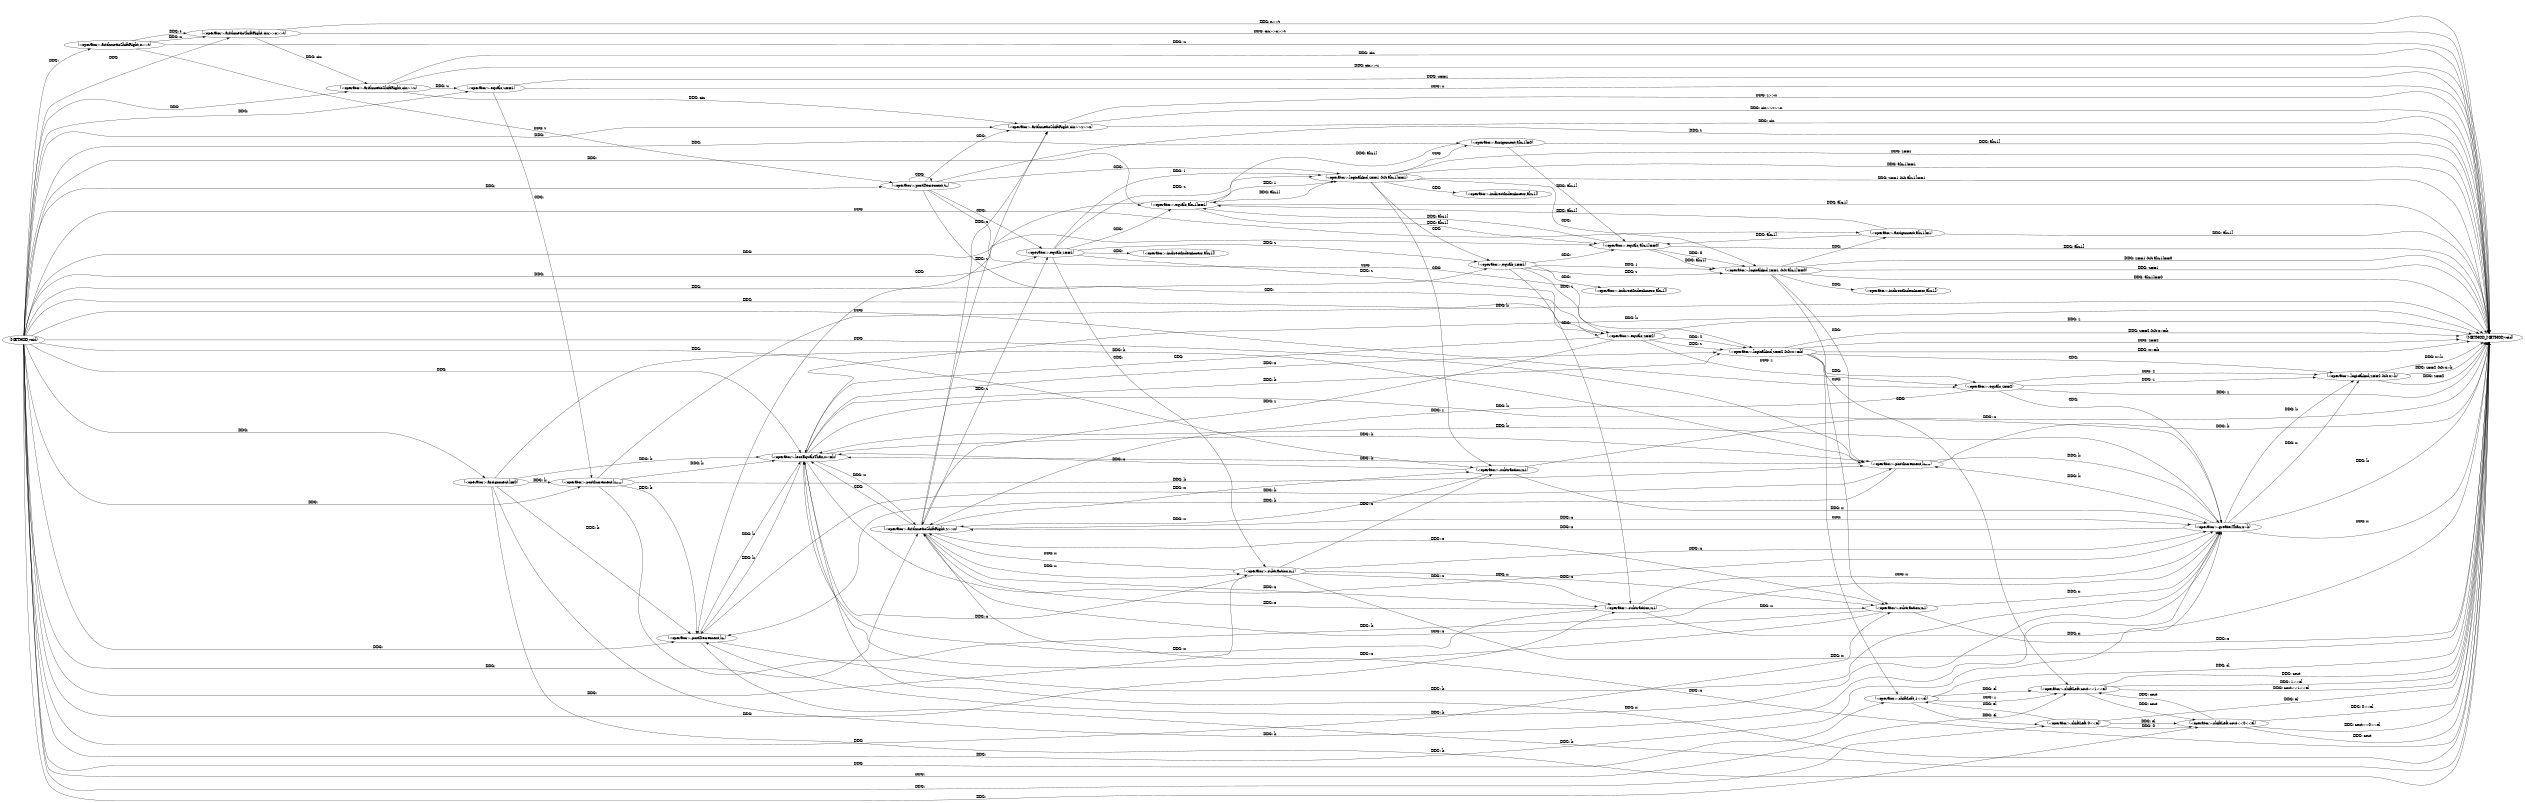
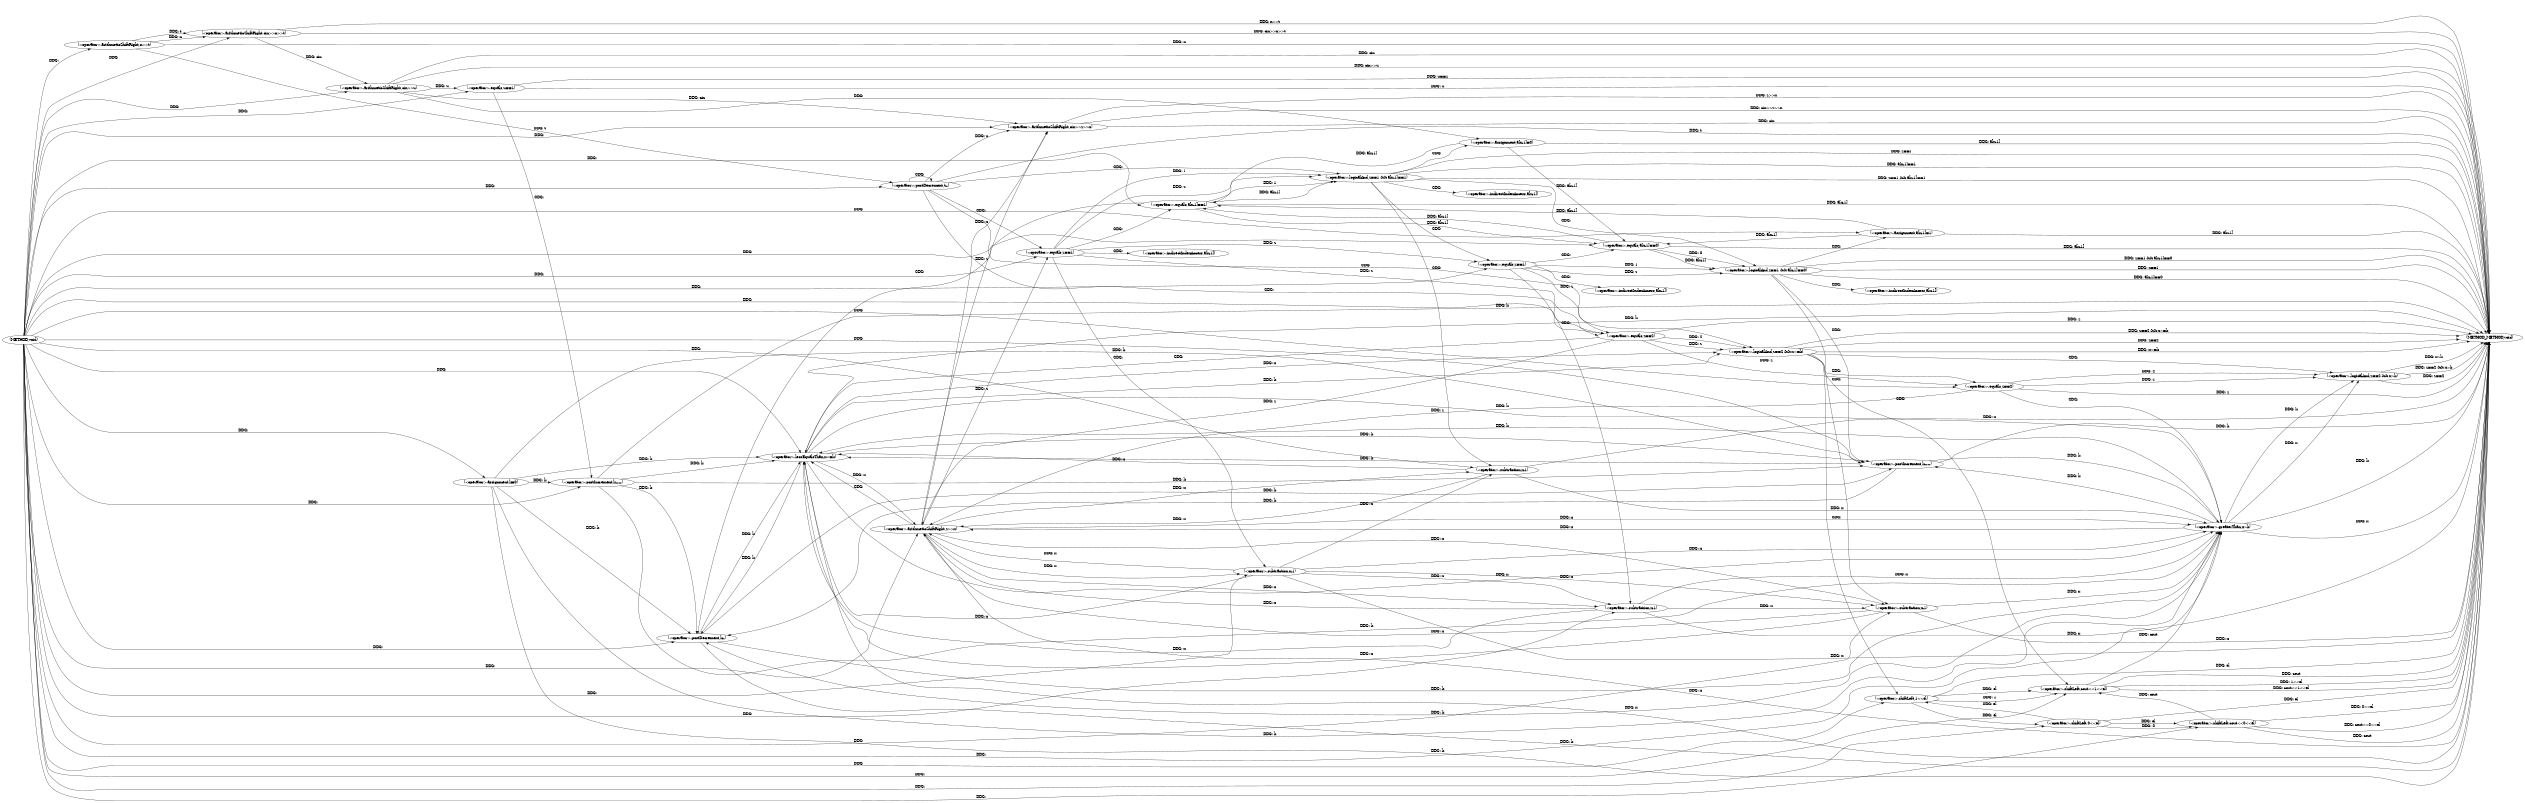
(982, 136) -> (982, 136)
(669, 146) -> (937, 98)
(2138, 710) -> (2177, 631)
